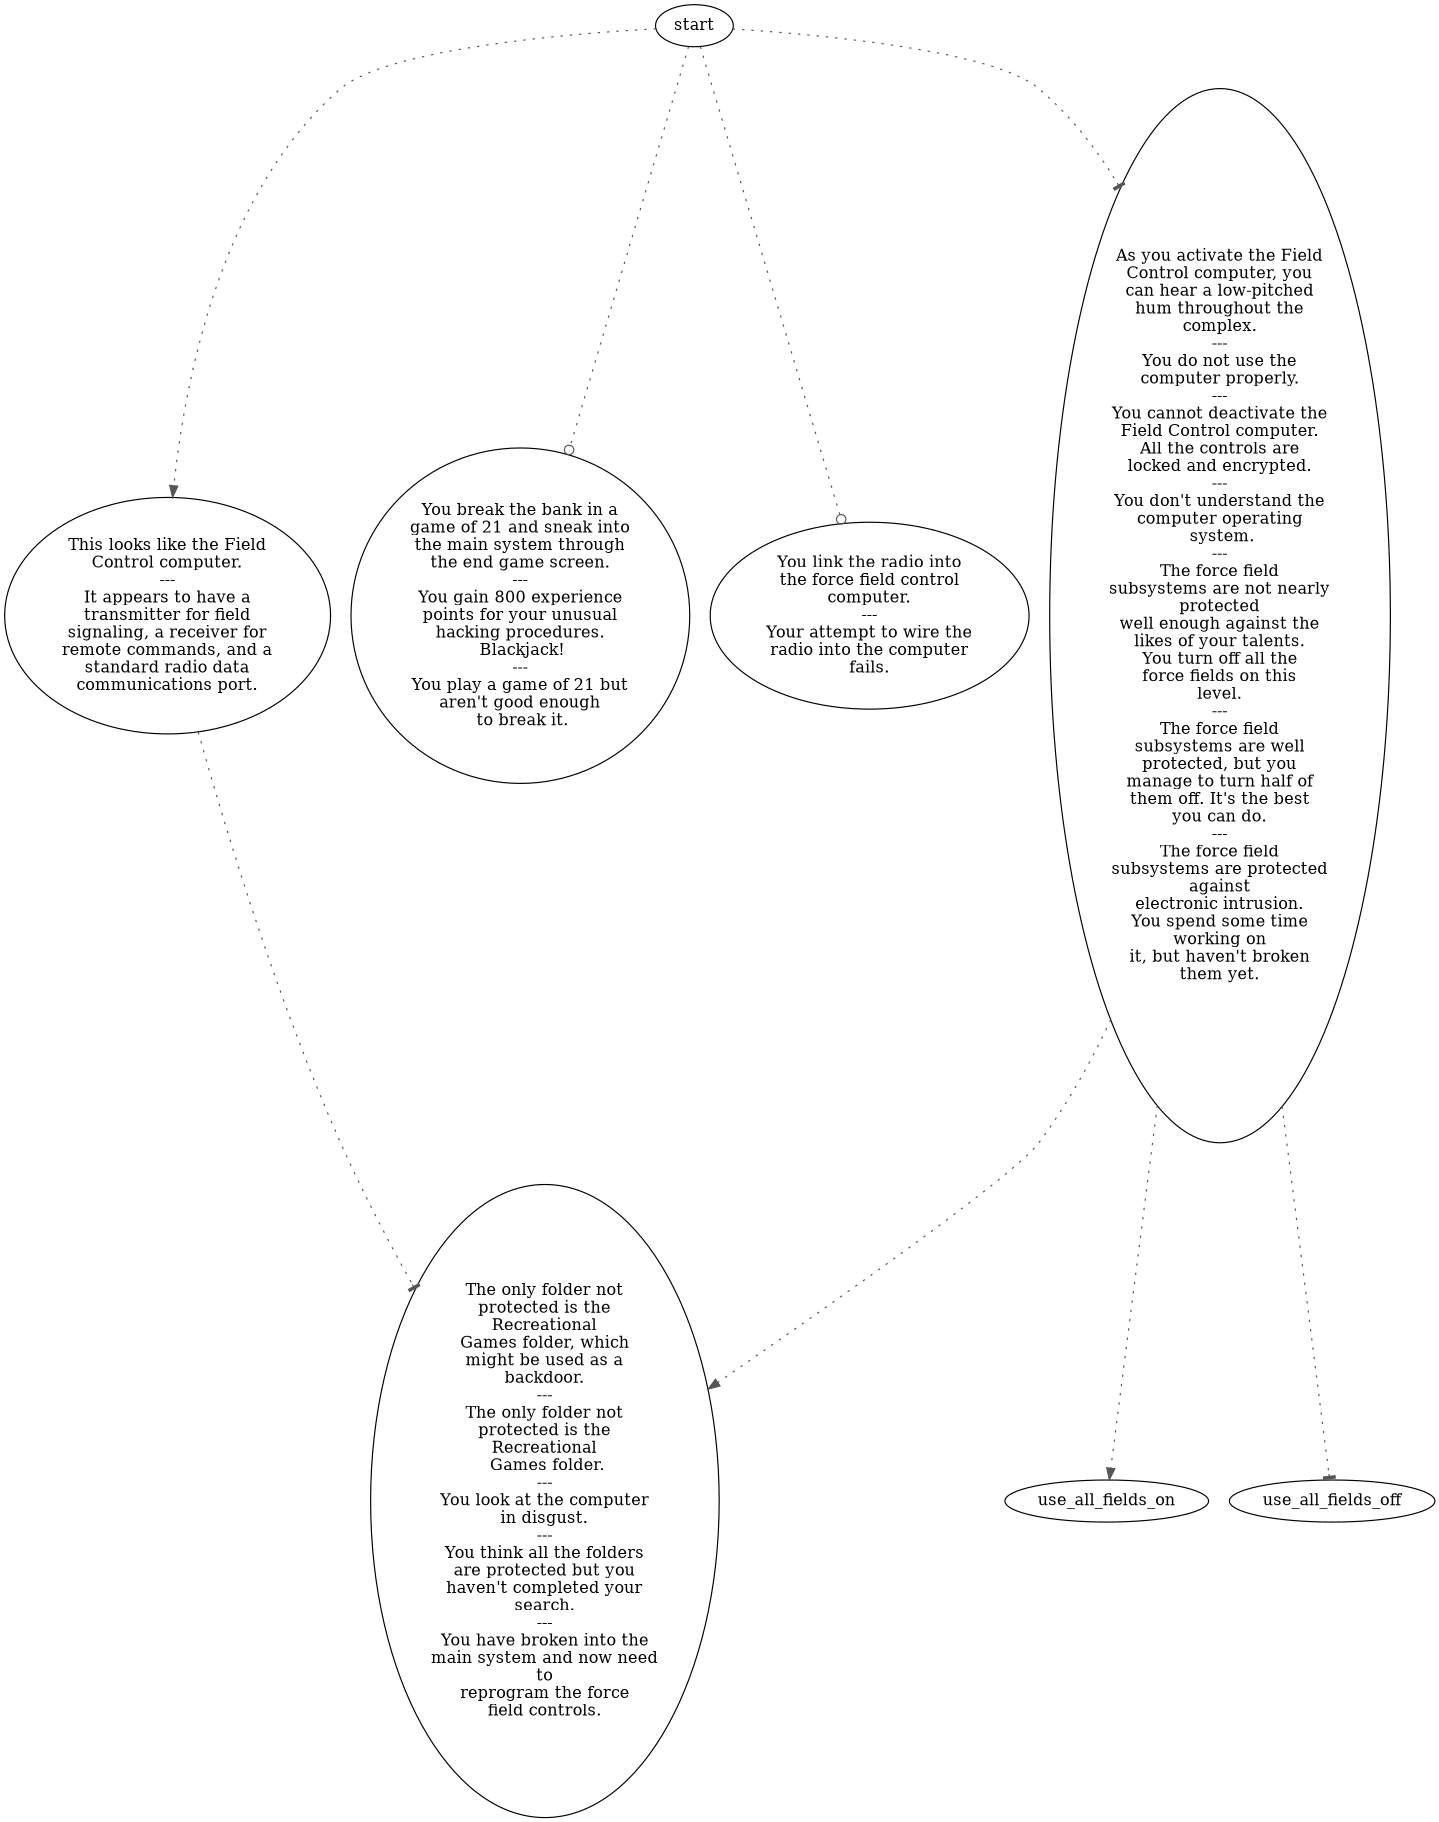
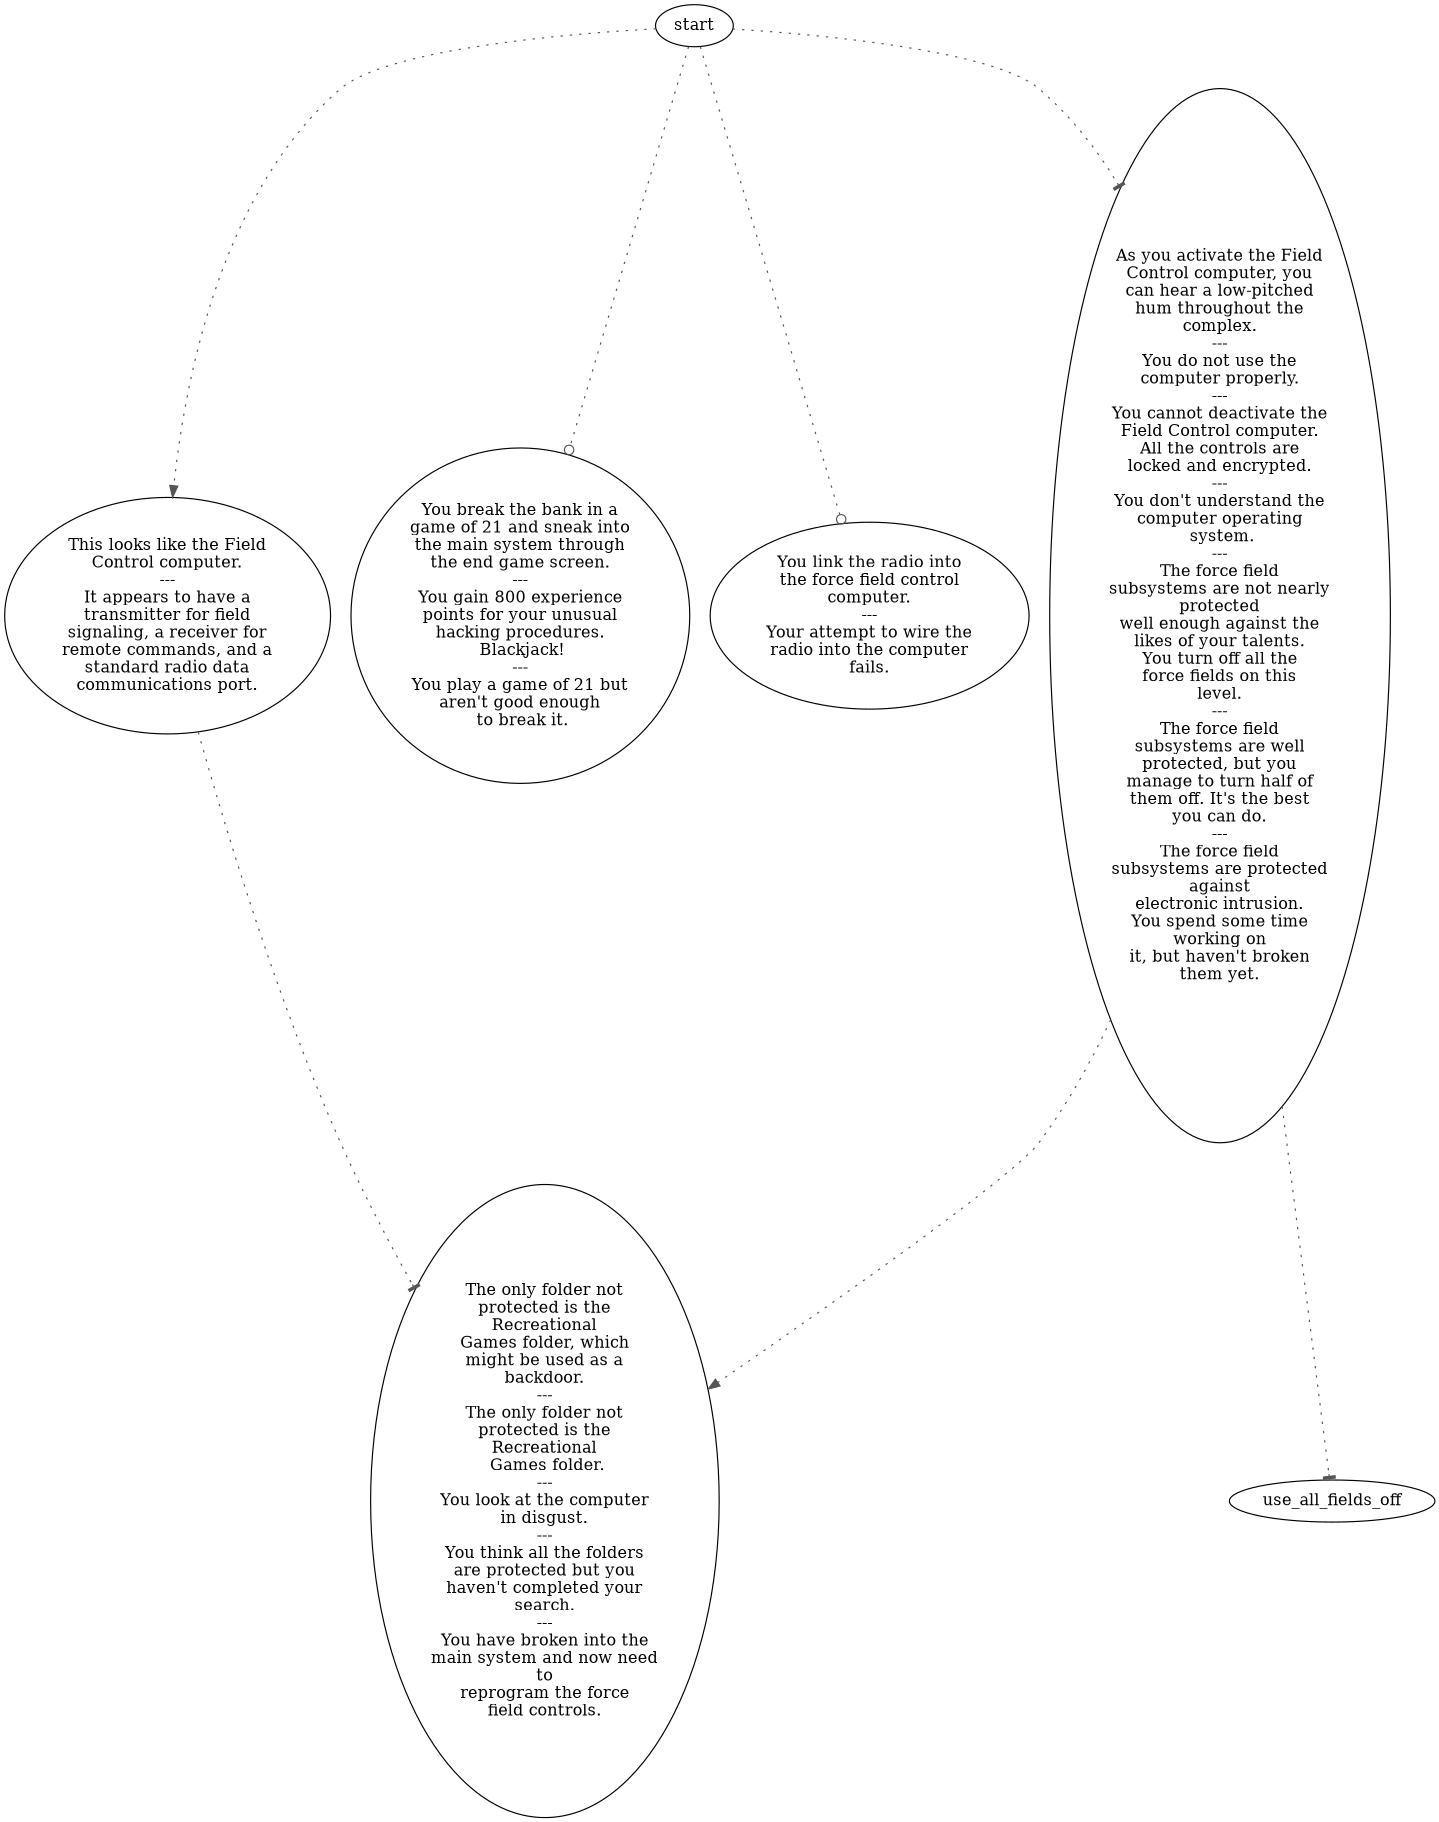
(1107, 1501) -> none
